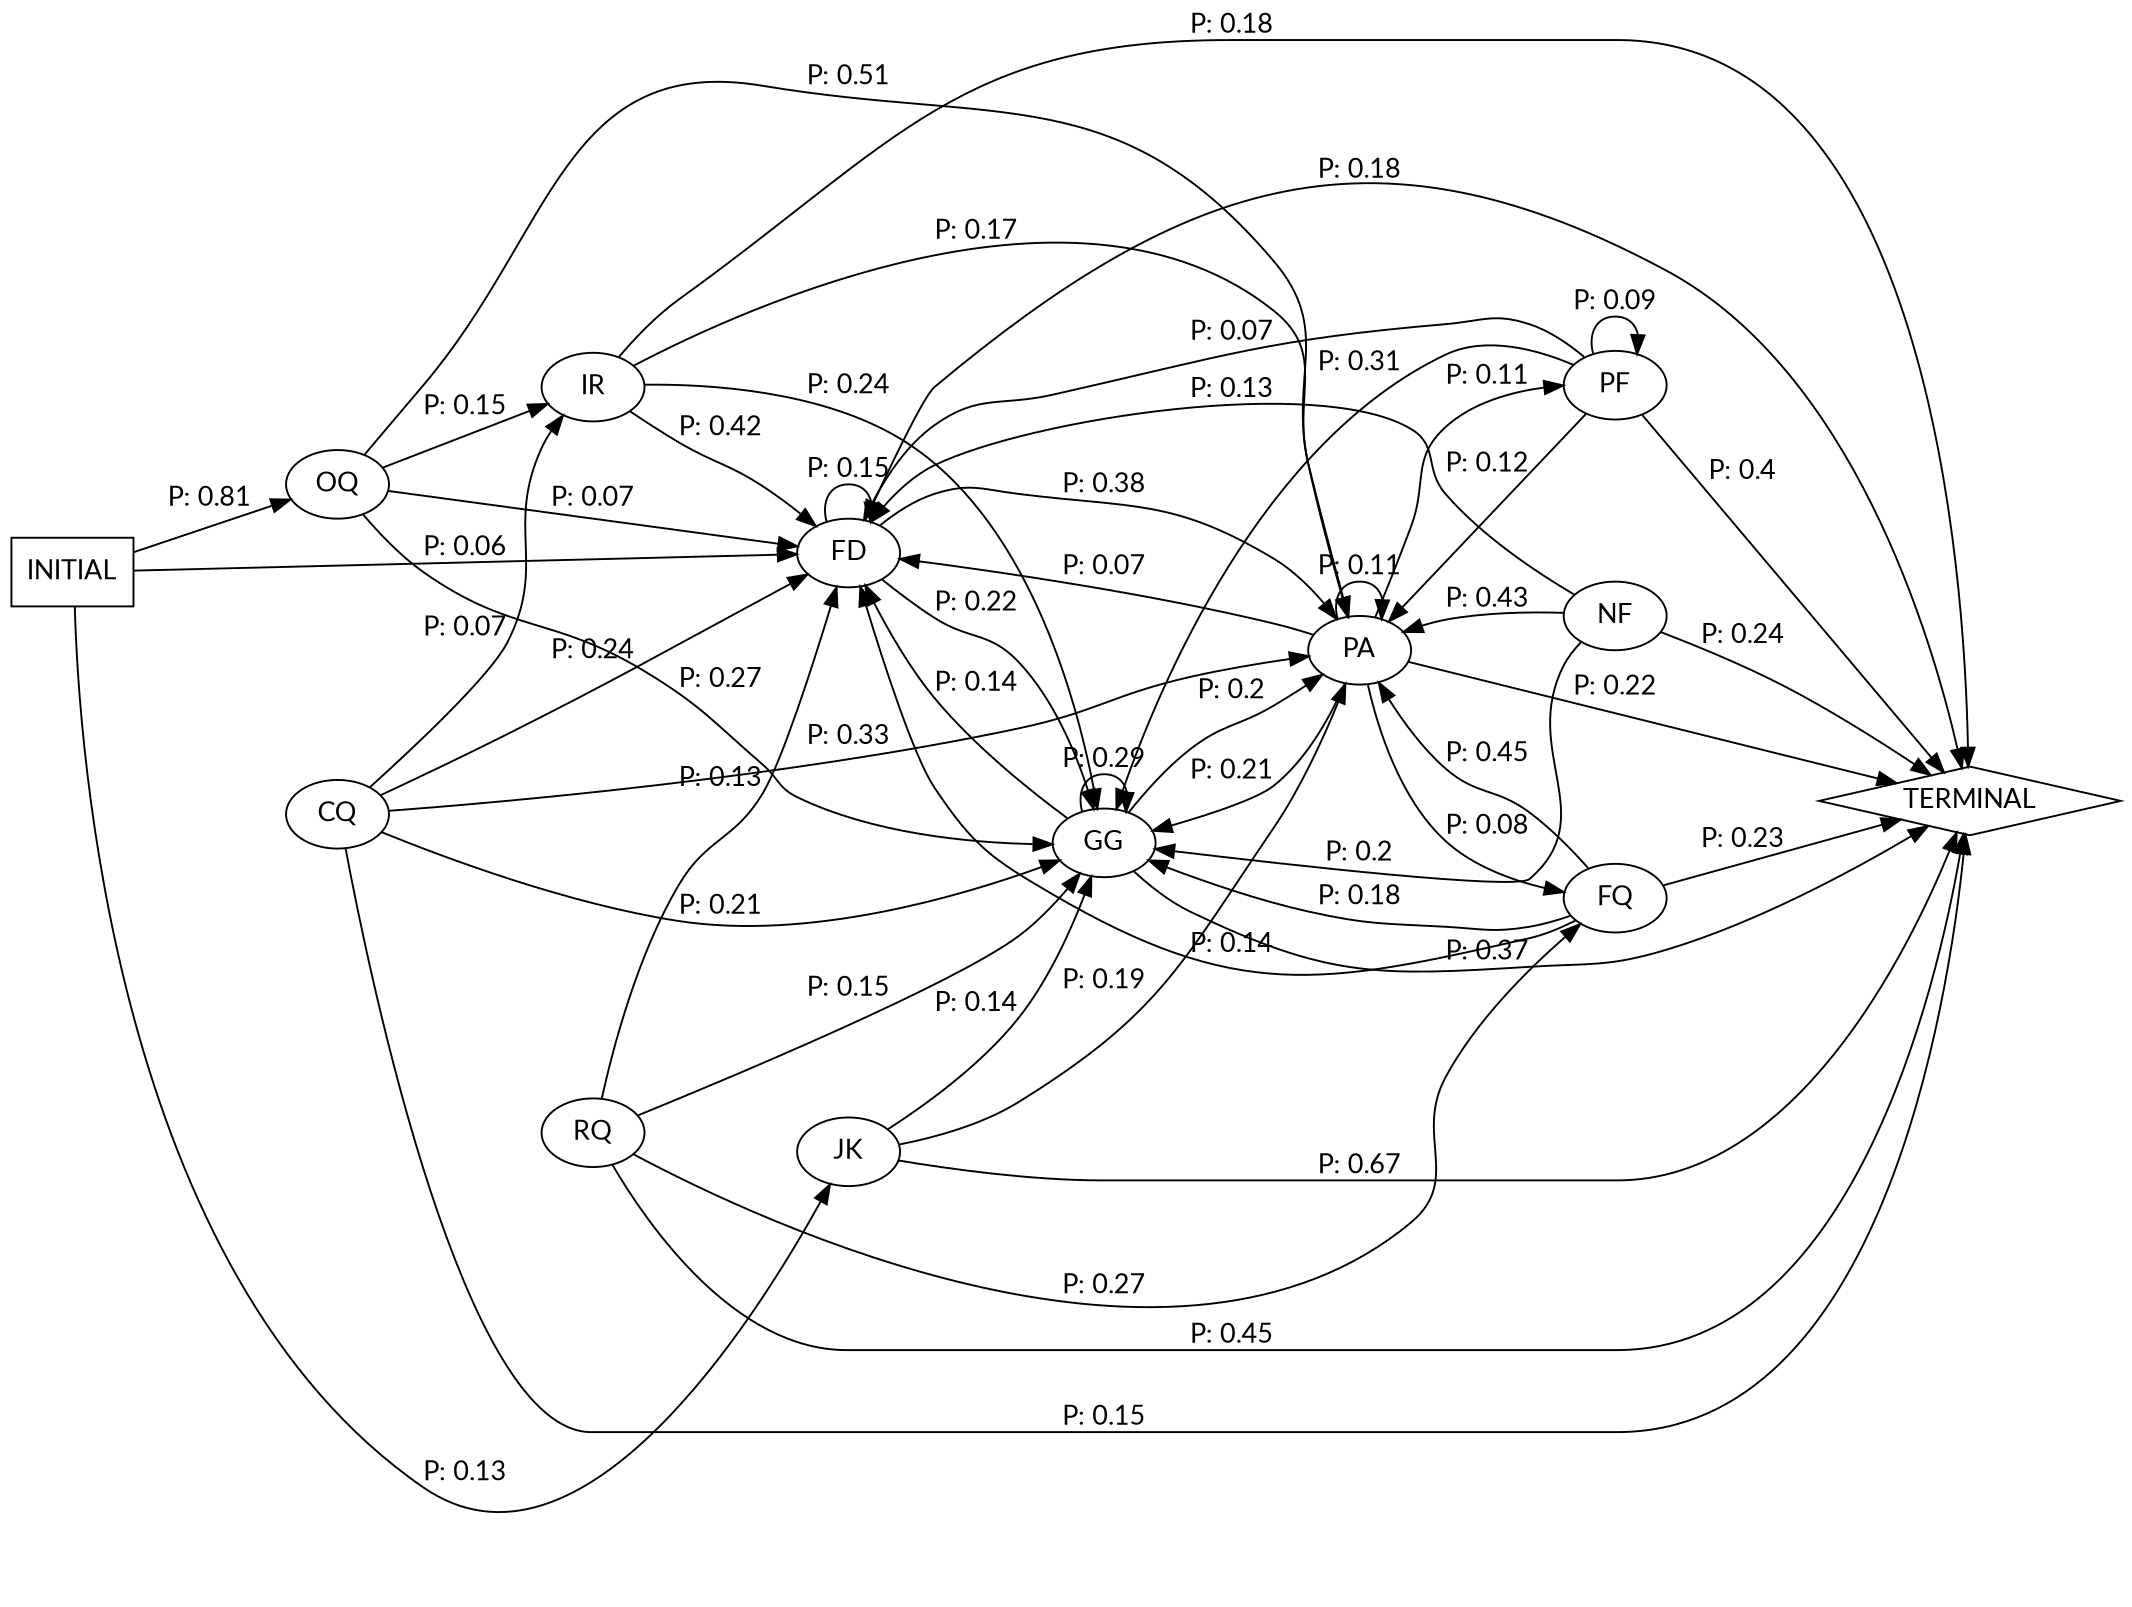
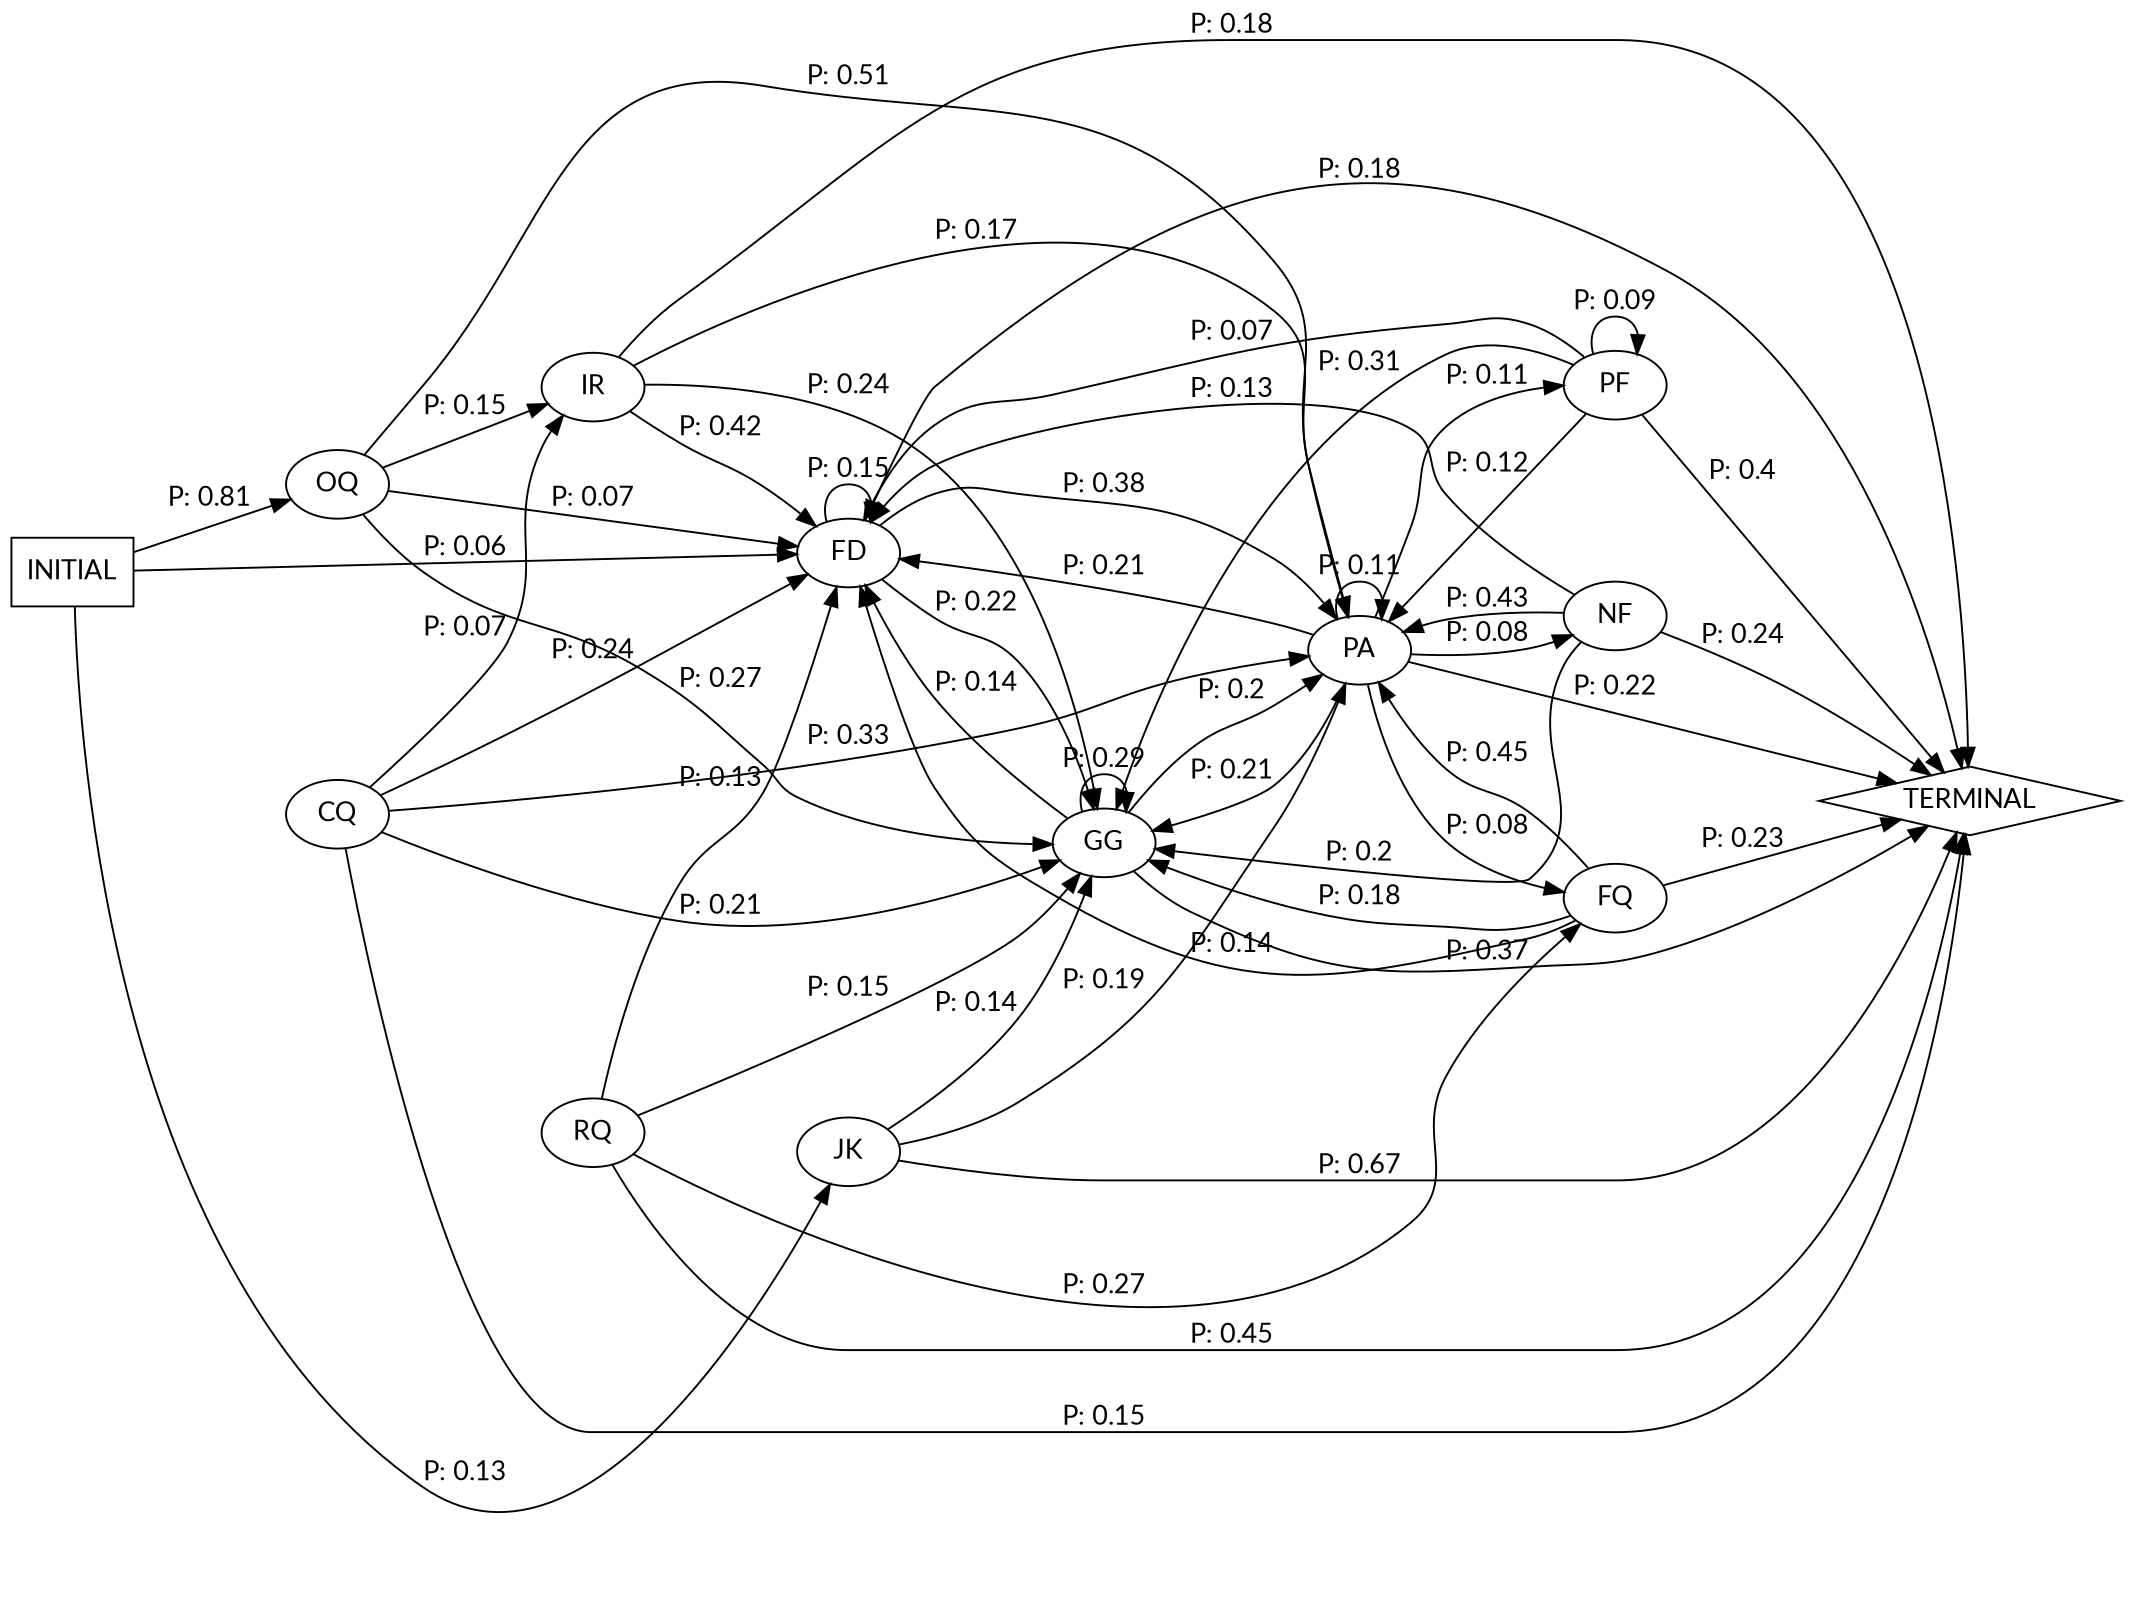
(1104, 567) -> (1104, 567)
none -> (1483, 654)
